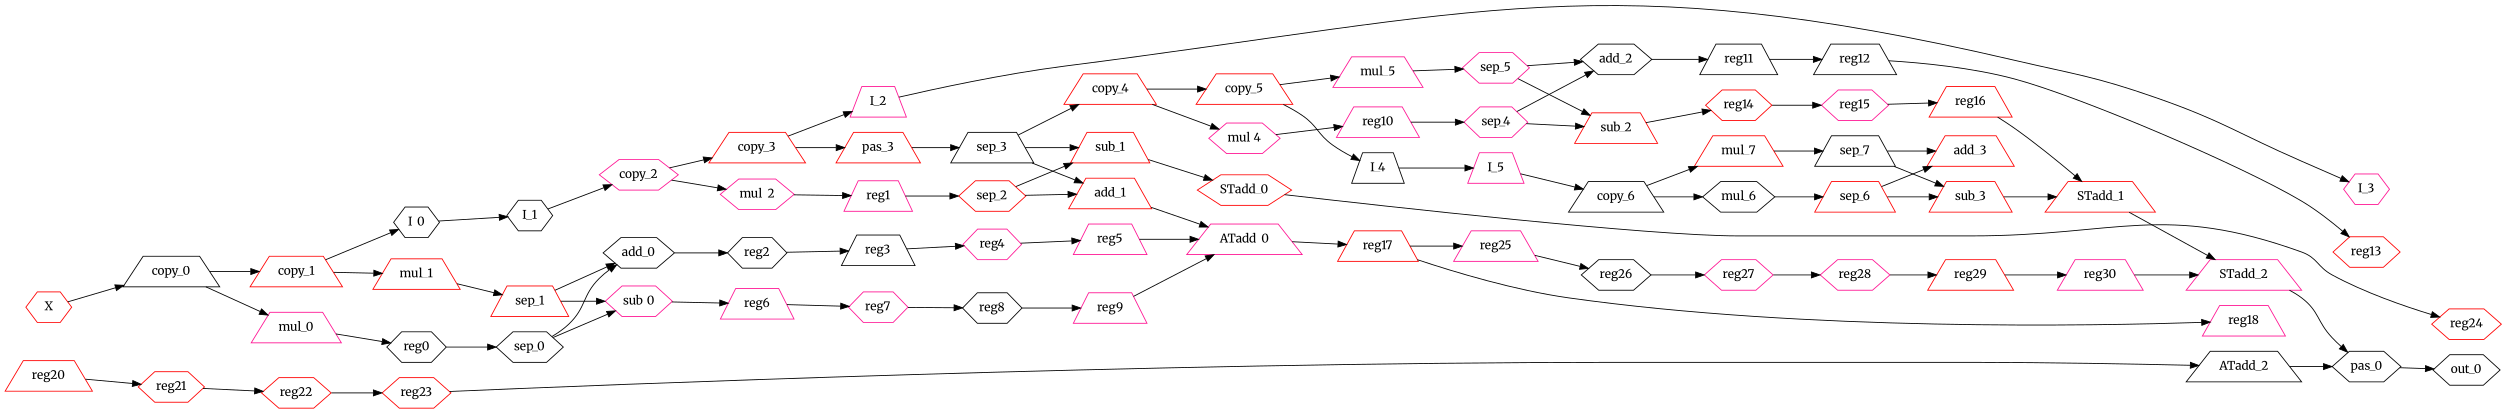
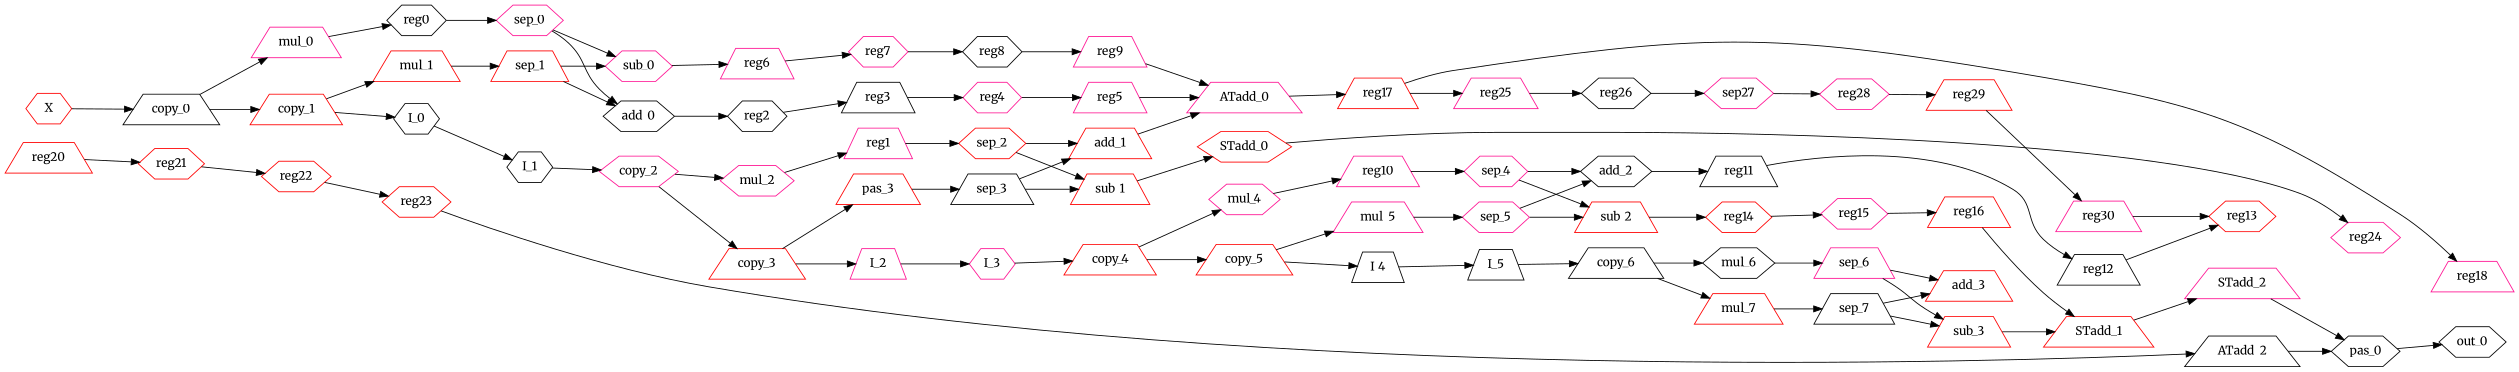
(1045, 122) -> (1039, 262)
(1496, 168) -> (1496, 265)
(1855, 197) -> (1854, 263)
(1739, 275) -> (1739, 93)
(2162, 275) -> (2166, 216)
(2466, 324) -> (2366, 238)
(530, 347) -> (530, 20)
